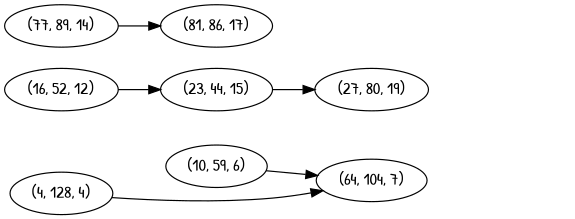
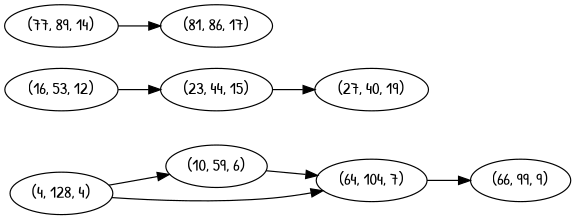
(61, 90) -> (61, 90)
(372, 90) -> (372, 90)
none -> (521, 180)
none -> (133, 181)
